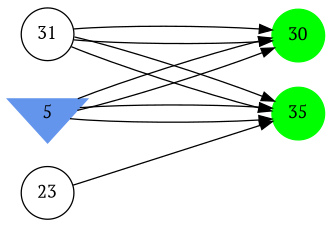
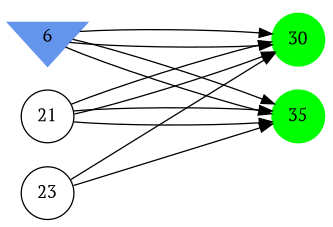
(48, 34) -> (48, 116)
(48, 114) -> (48, 37)
none -> (172, 117)
